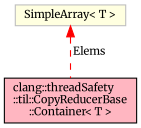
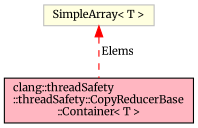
(71, 101) -> (99, 101)
